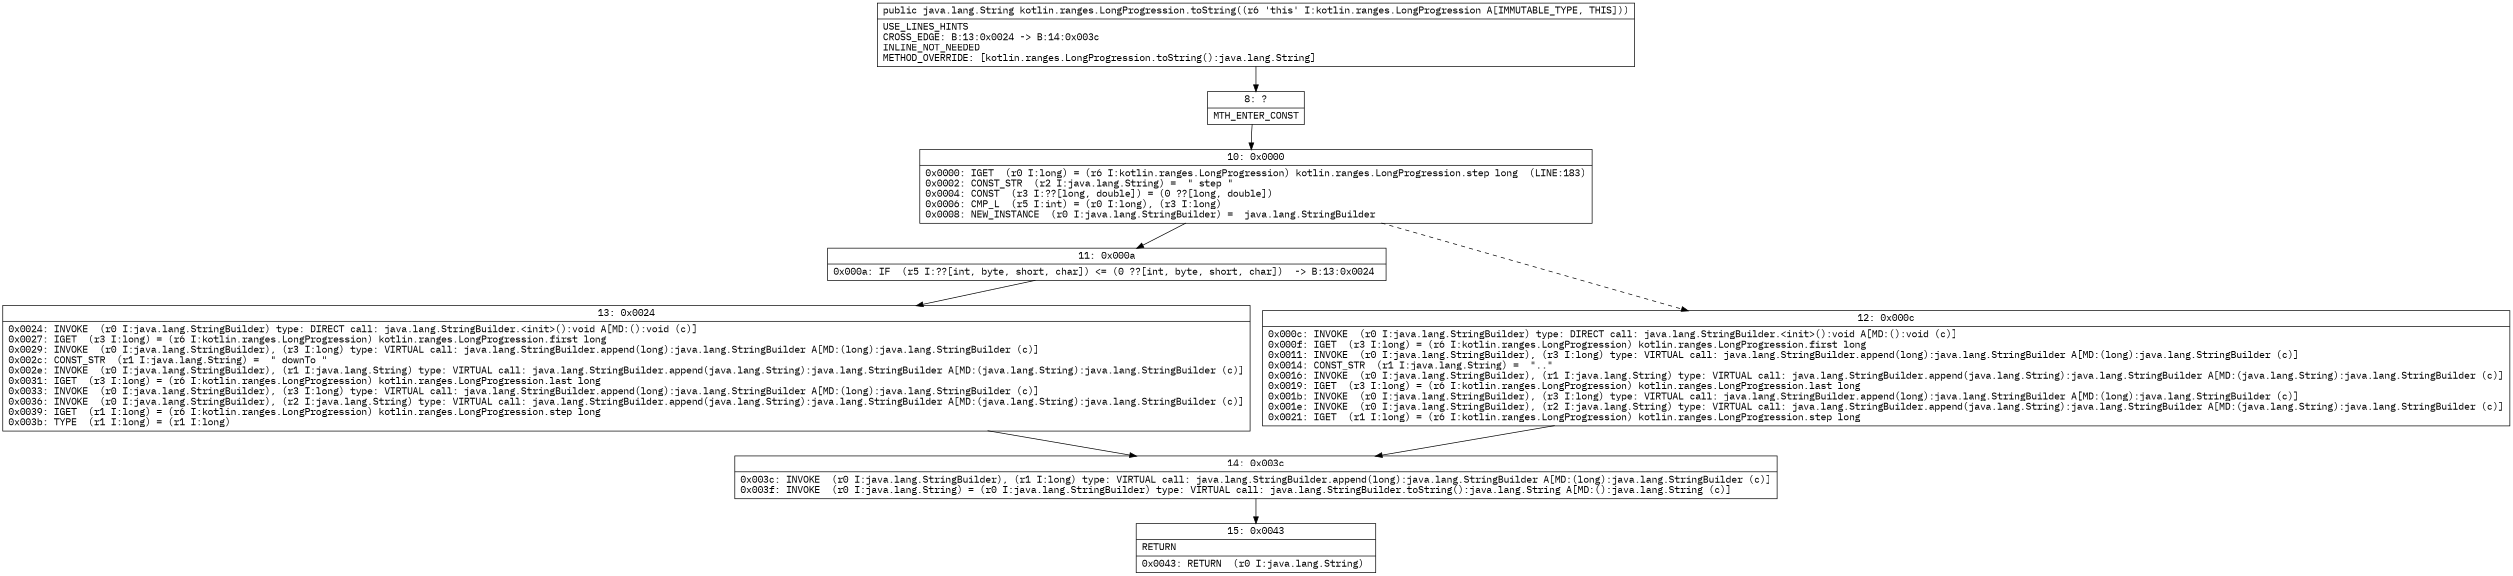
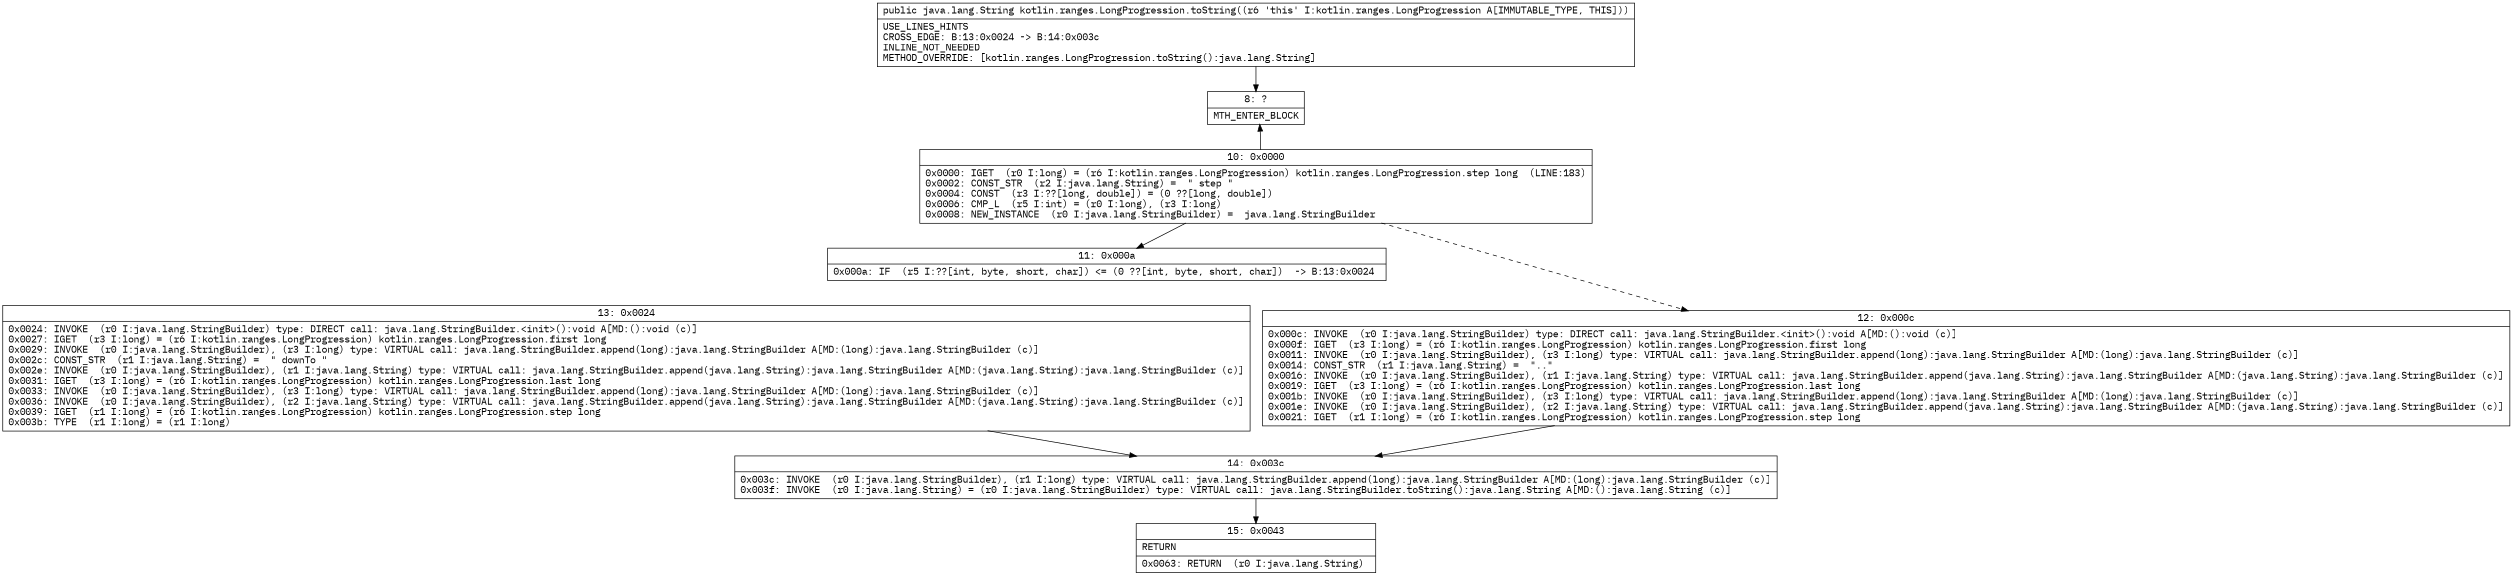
(1256, 116) -> (1256, 116)
(1252, 134) -> (1261, 141)
(979, 292) -> none
(1256, 564) -> (1256, 564)
